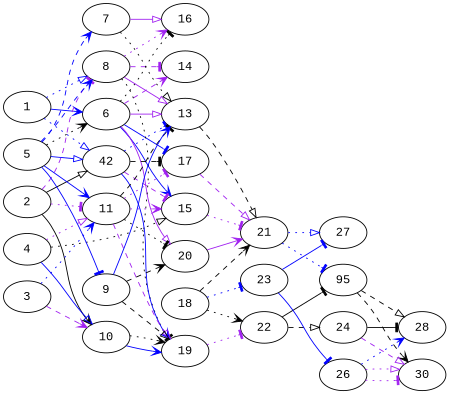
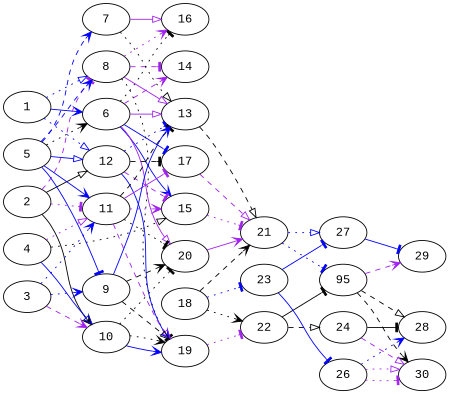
(106, 162) -> (106, 162)
(144, 186) -> (144, 186)
none -> (422, 256)
none -> (61, 294)
none -> (140, 302)
